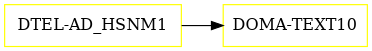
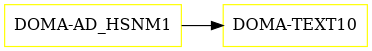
(93, 26) -> (93, 26)
